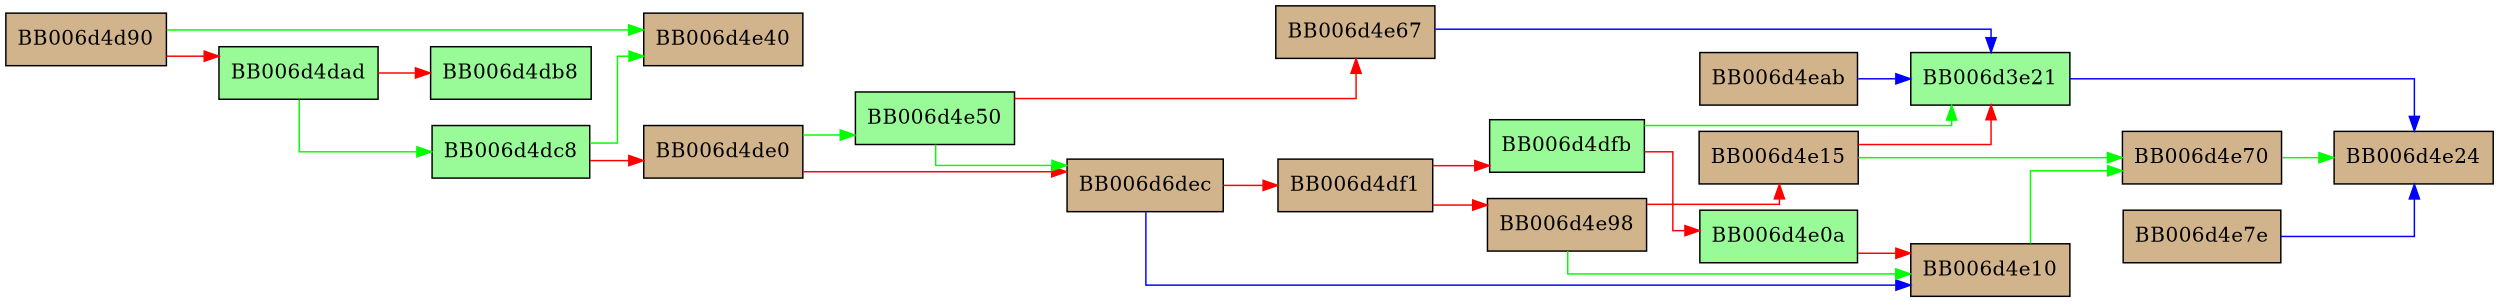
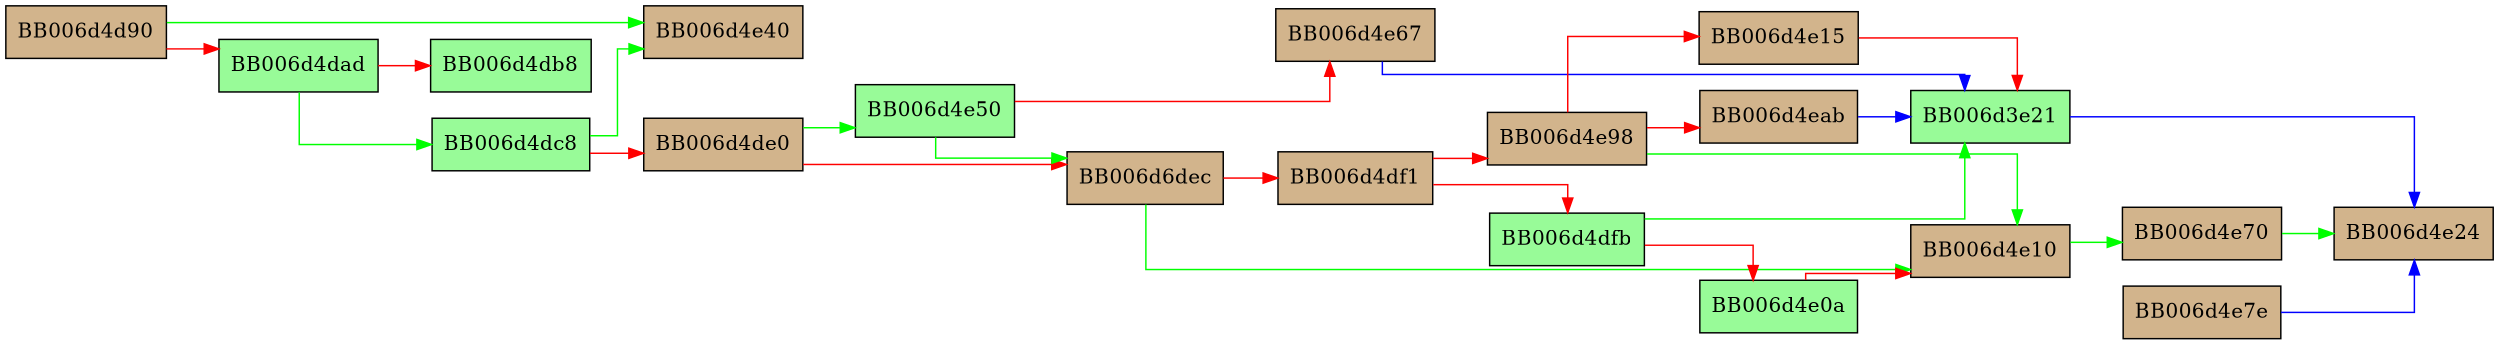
none -> (1666, 128)
(1983, 158) -> none
(1484, 285) -> (1488, 270)
